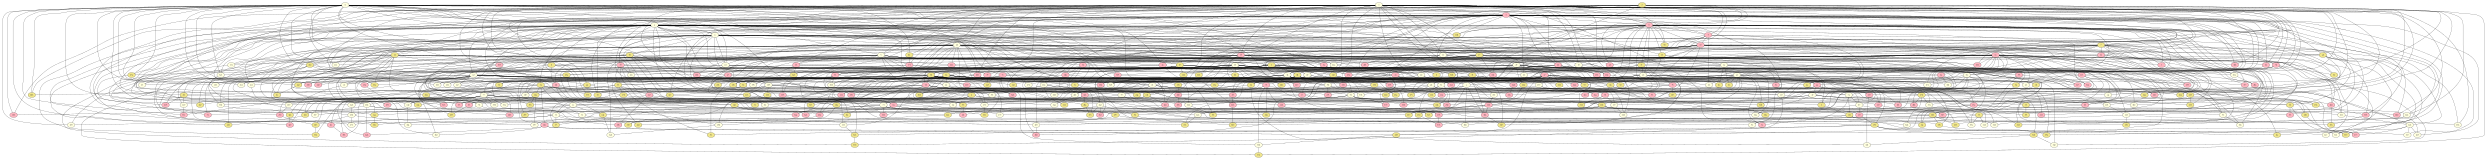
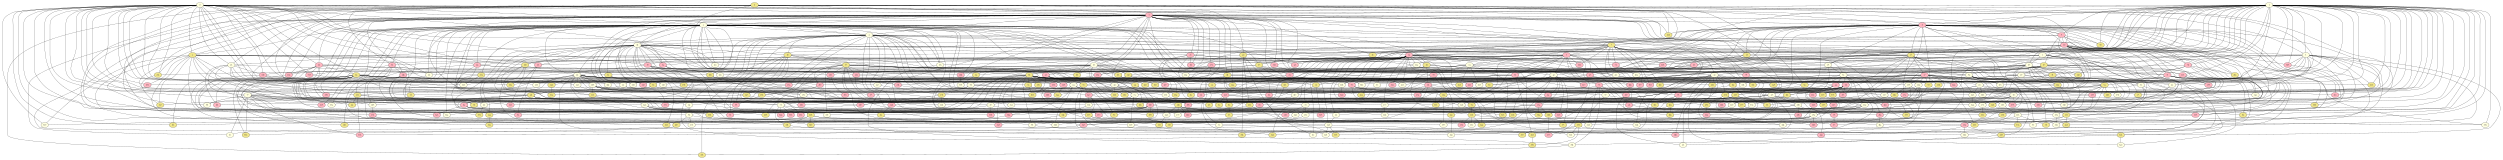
(1451, 85) -> none
